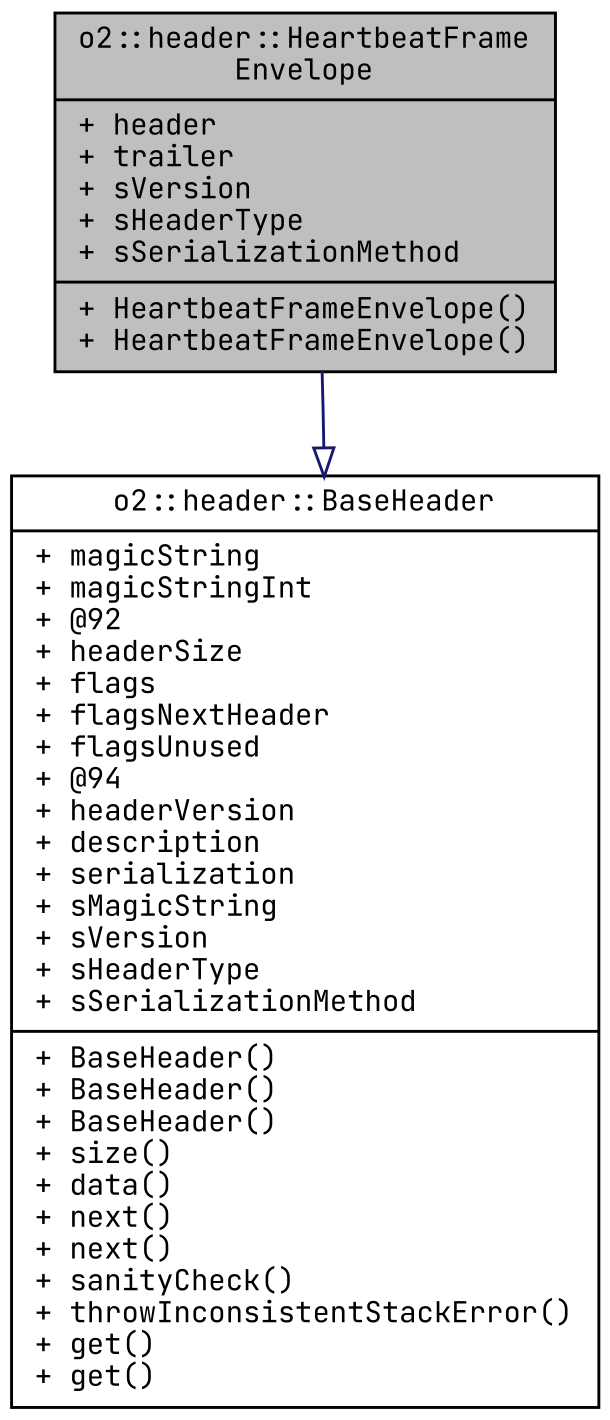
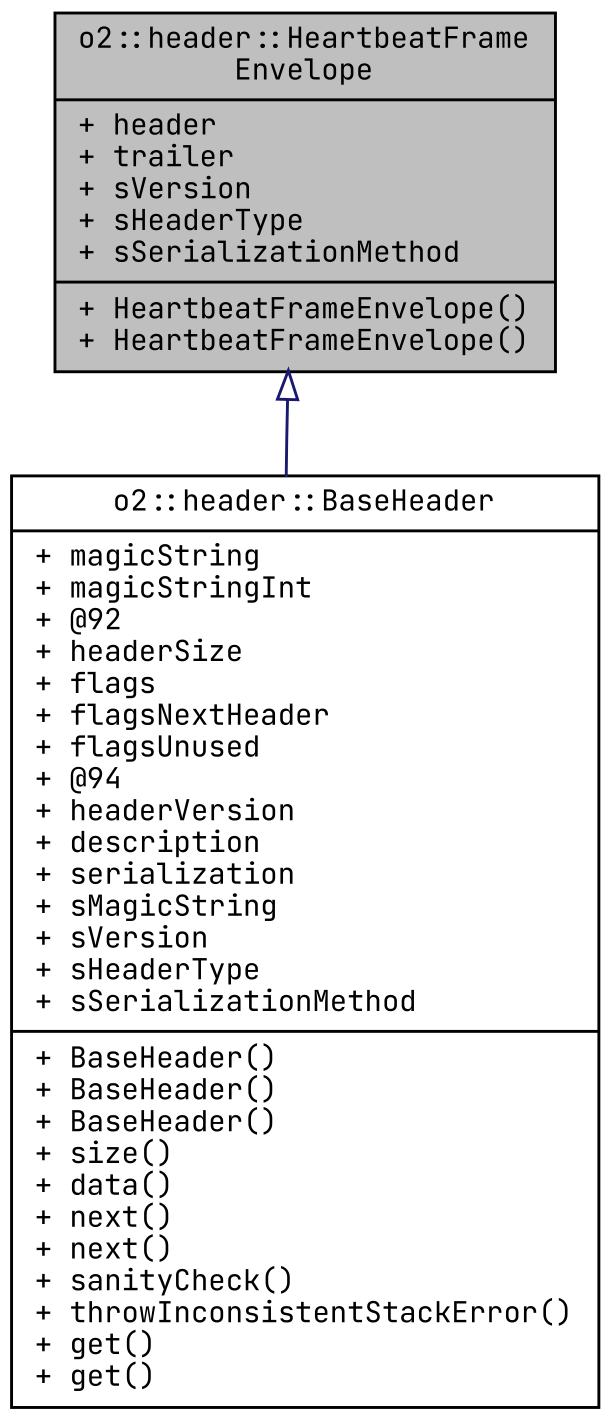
(323, 409) -> (287, 438)
